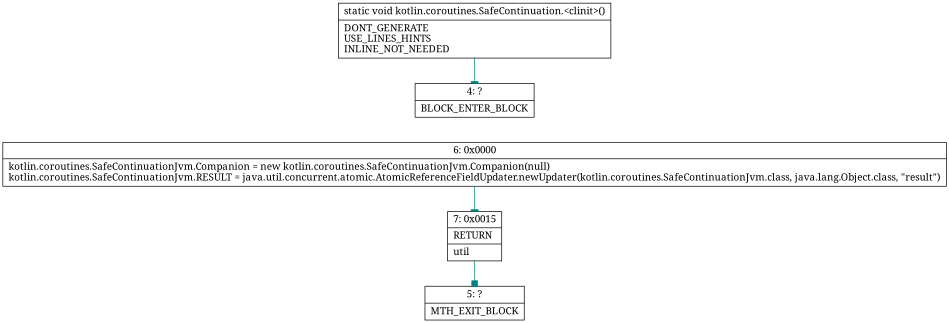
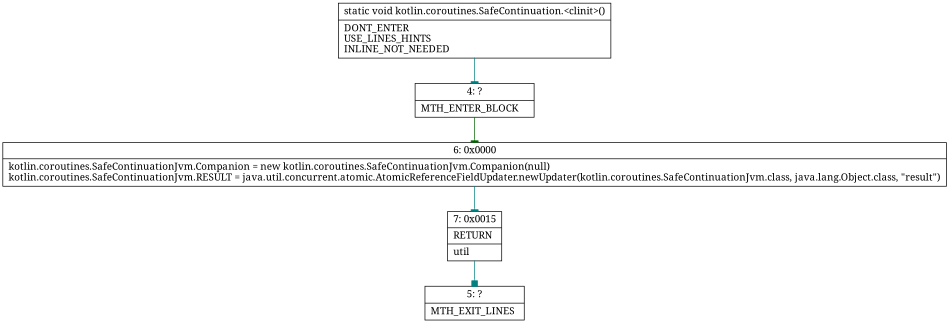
(387, 28) -> (377, 28)
(475, 108) -> (470, 108)
none -> (475, 128)
(475, 311) -> (473, 311)
